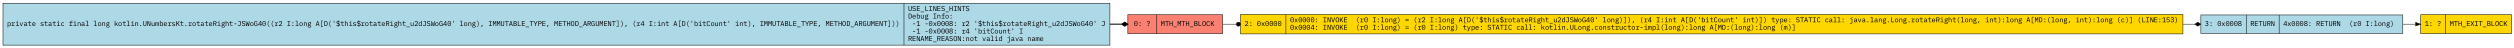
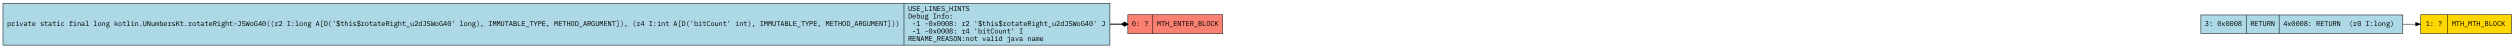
(1188, 24) -> (1188, 24)
(1712, 24) -> none
(2479, 24) -> (2479, 24)
